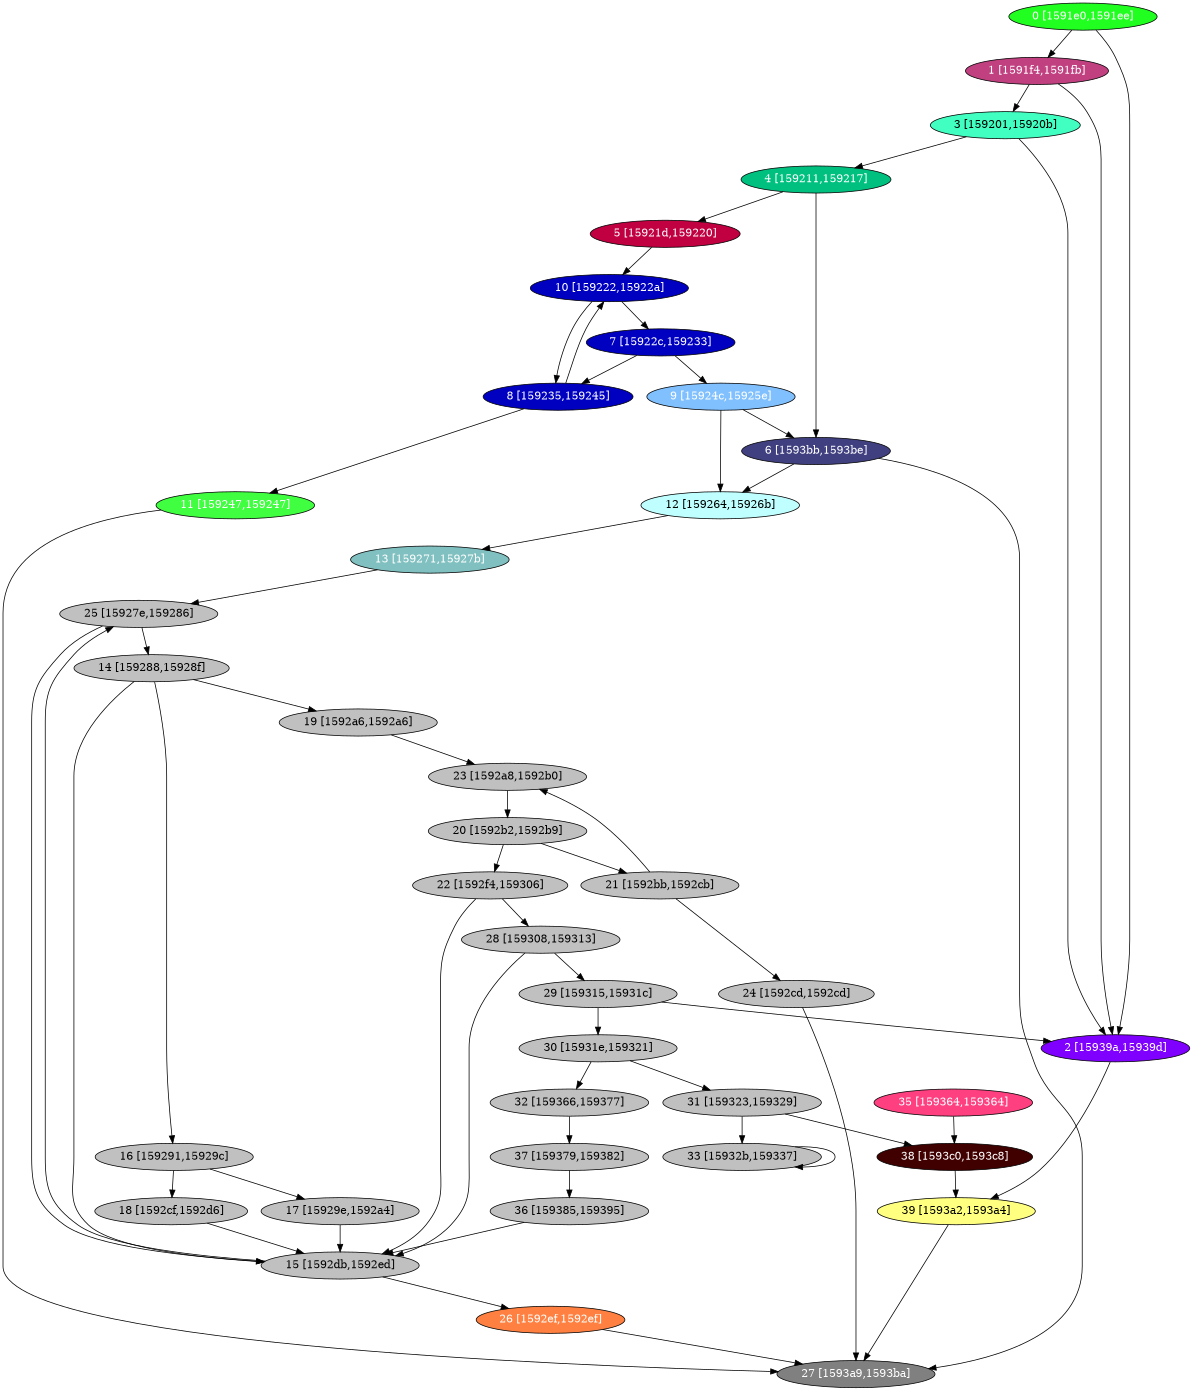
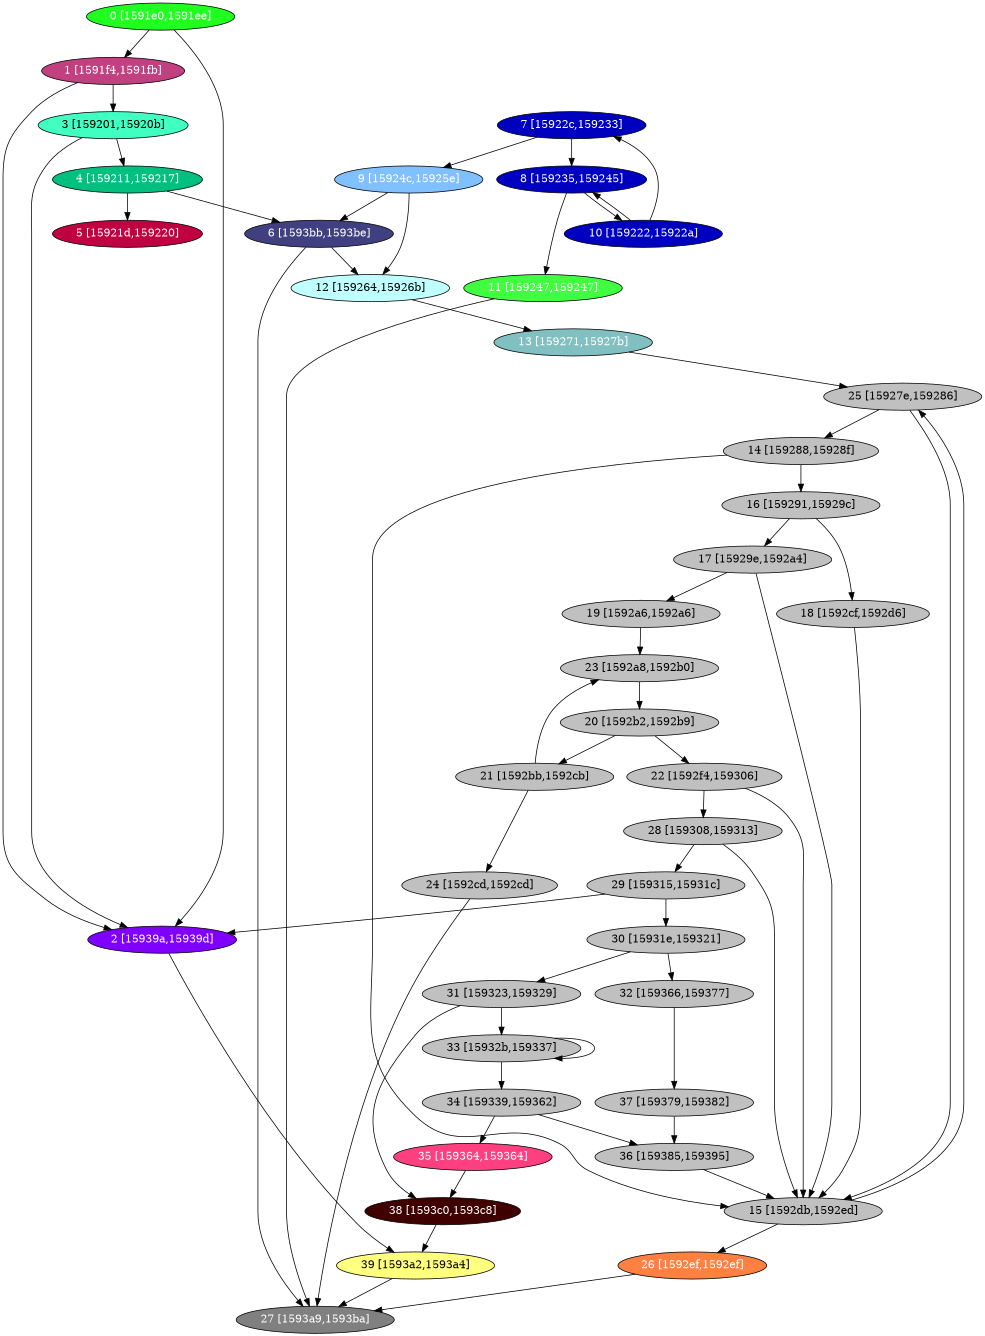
(640, 258) -> none
(251, 694) -> (700, 585)
none -> (502, 1103)
